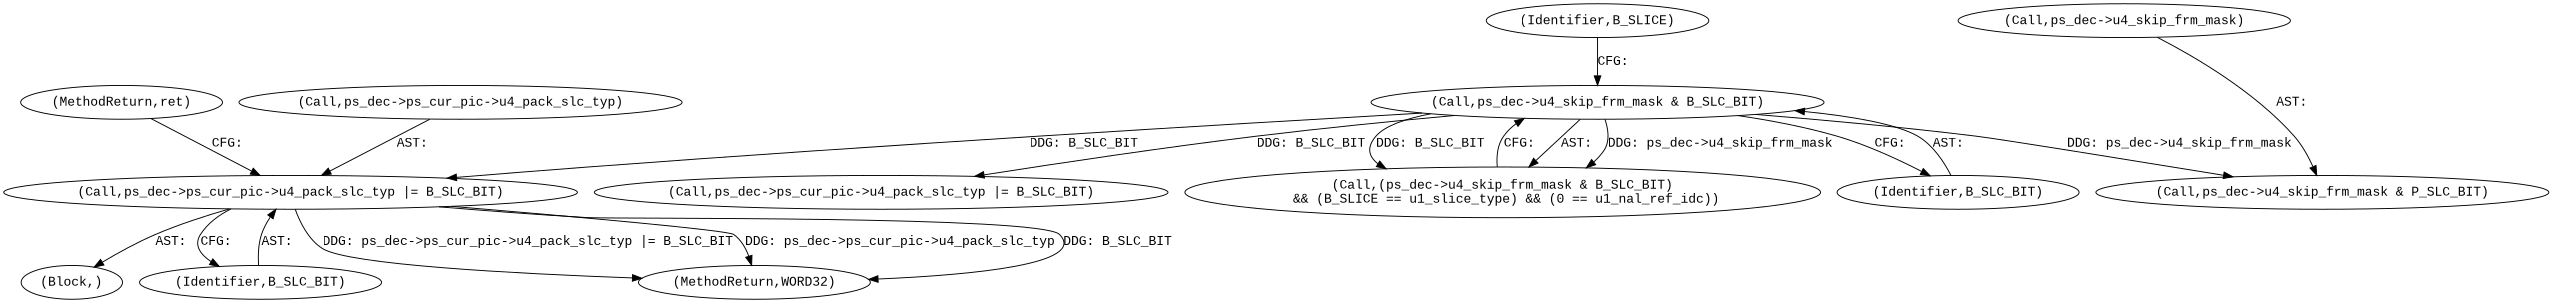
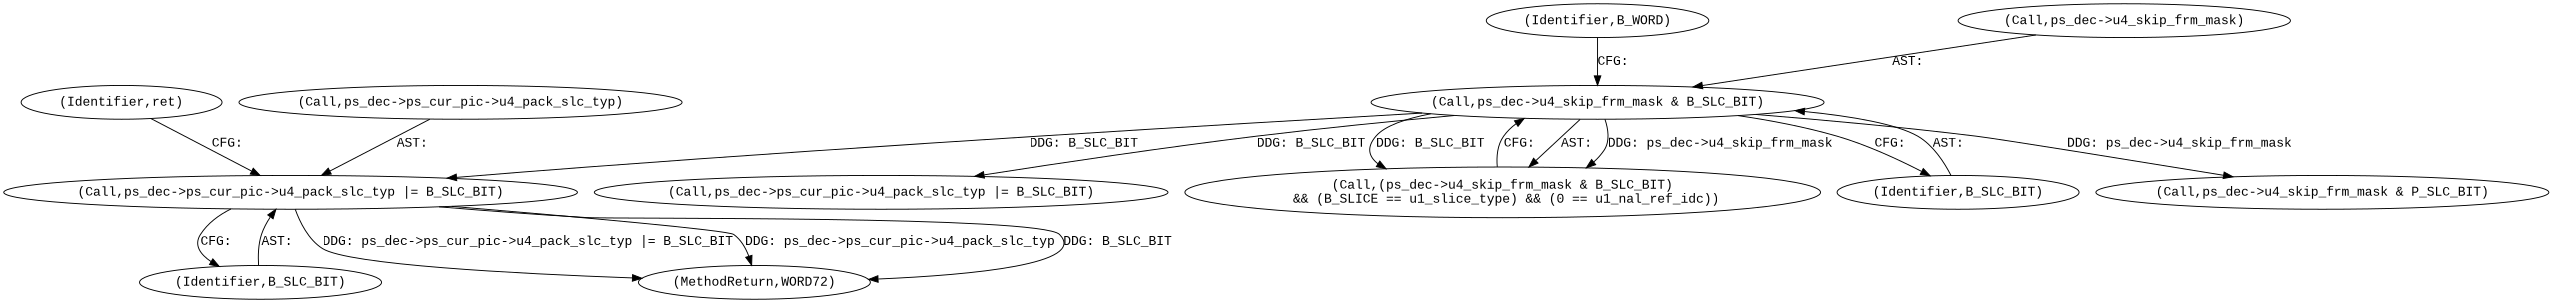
(1598, 21) -> (1598, 21)
(2245, 91) -> (1869, 60)
(122, 102) -> (122, 102)
(72, 282) -> none
(754, 282) -> (754, 282)
